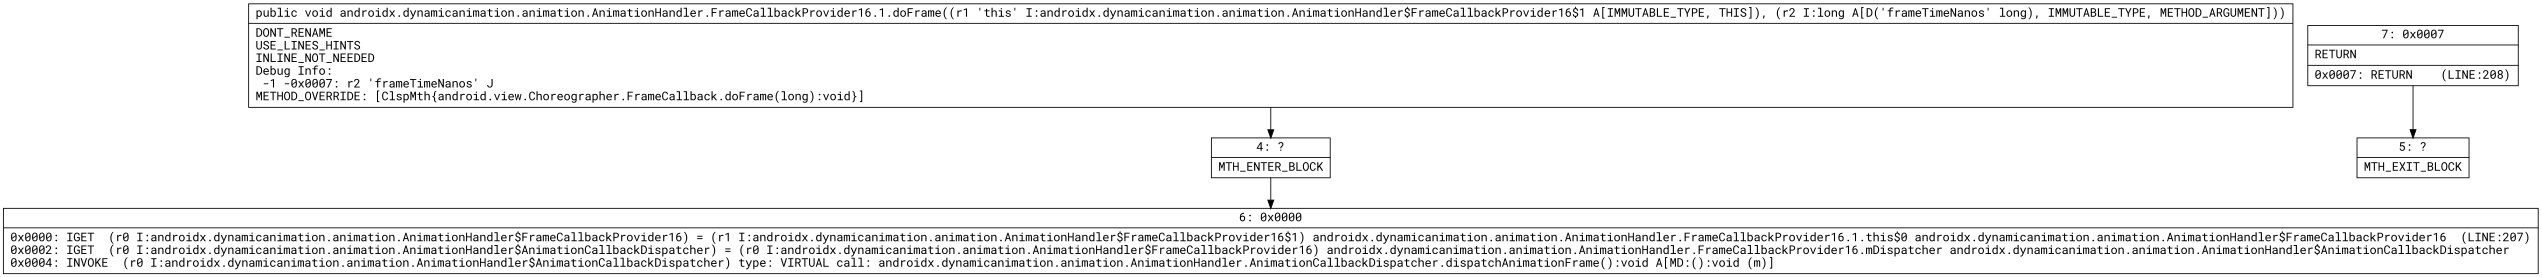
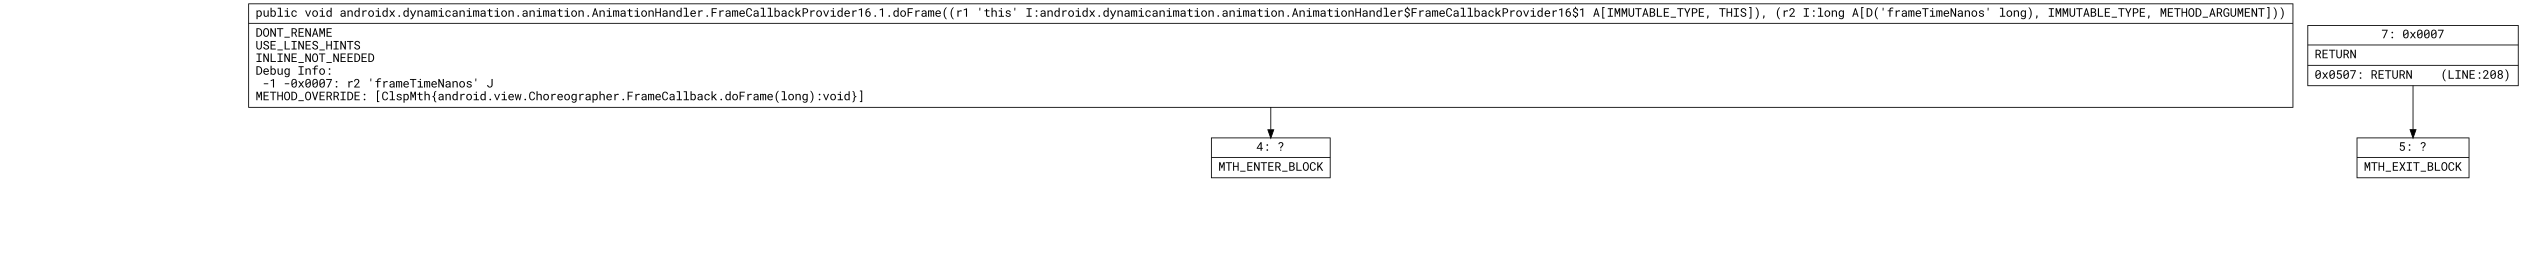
(2413, 75) -> (2413, 75)
(1271, 241) -> none
